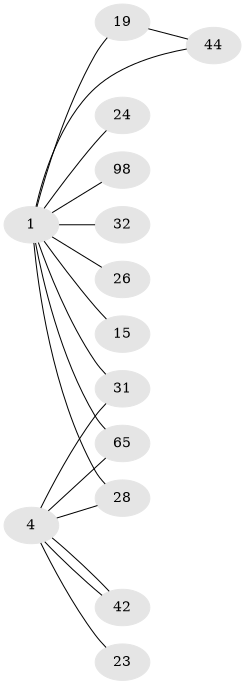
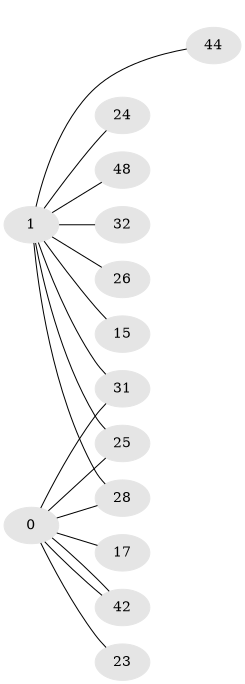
(123, 22) -> none
(123, 170) -> (123, 170)
(123, 443) -> (123, 443)
(31, 525) -> (31, 525)
none -> (123, 553)
